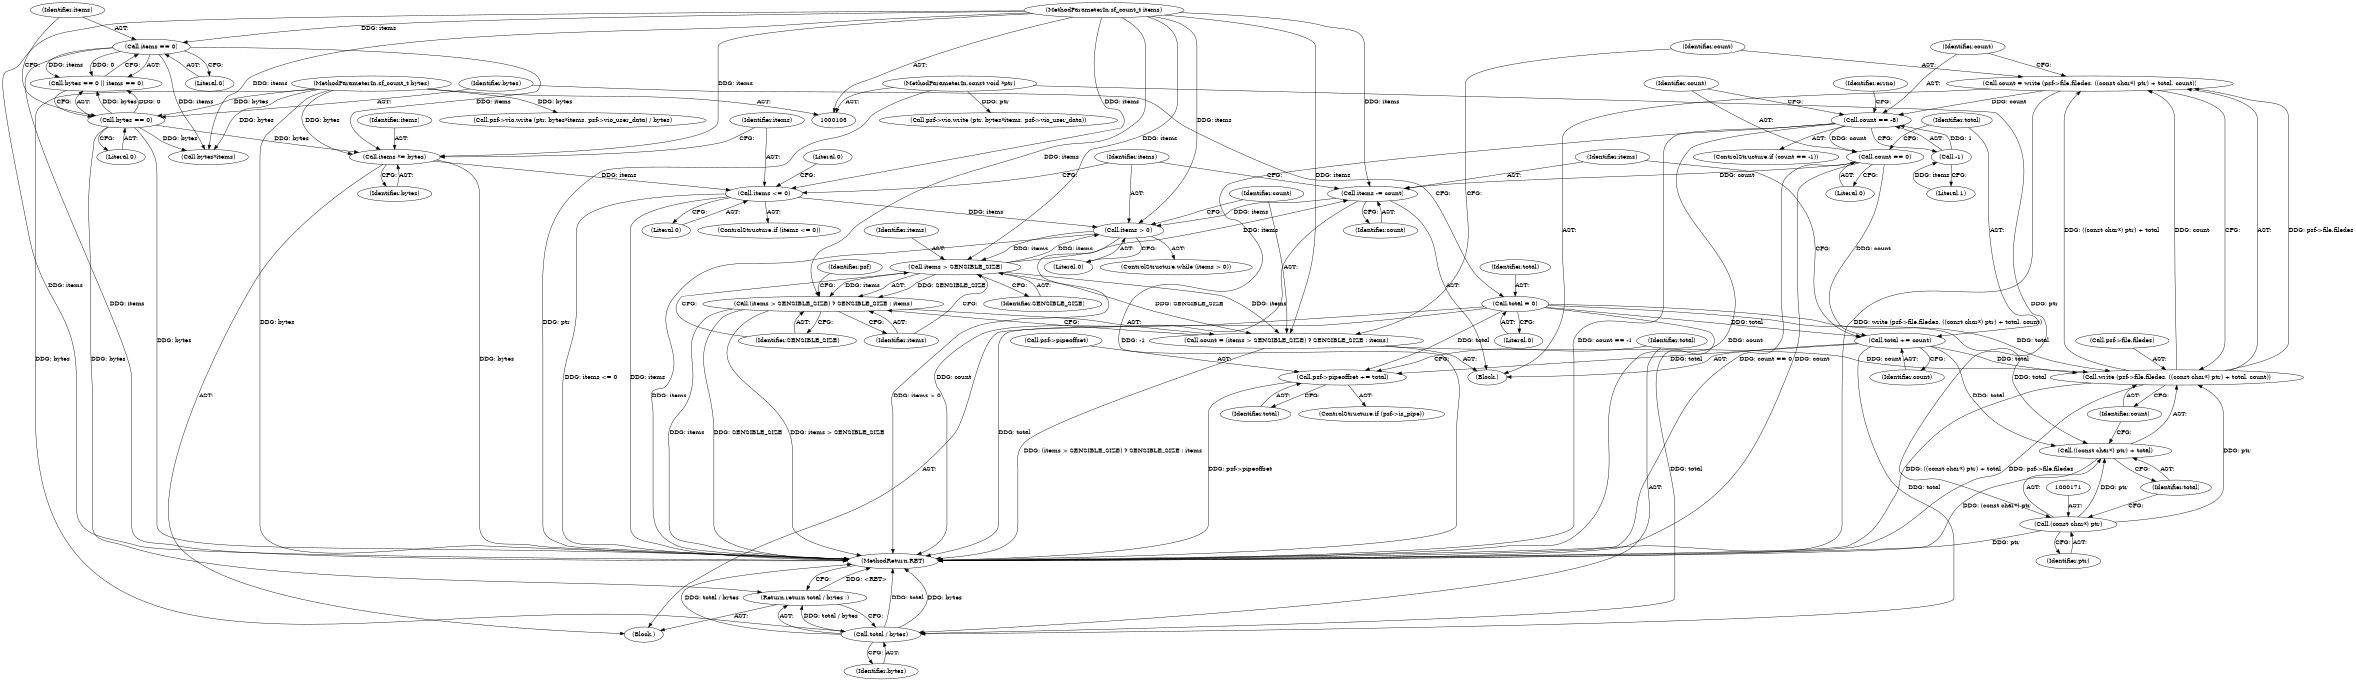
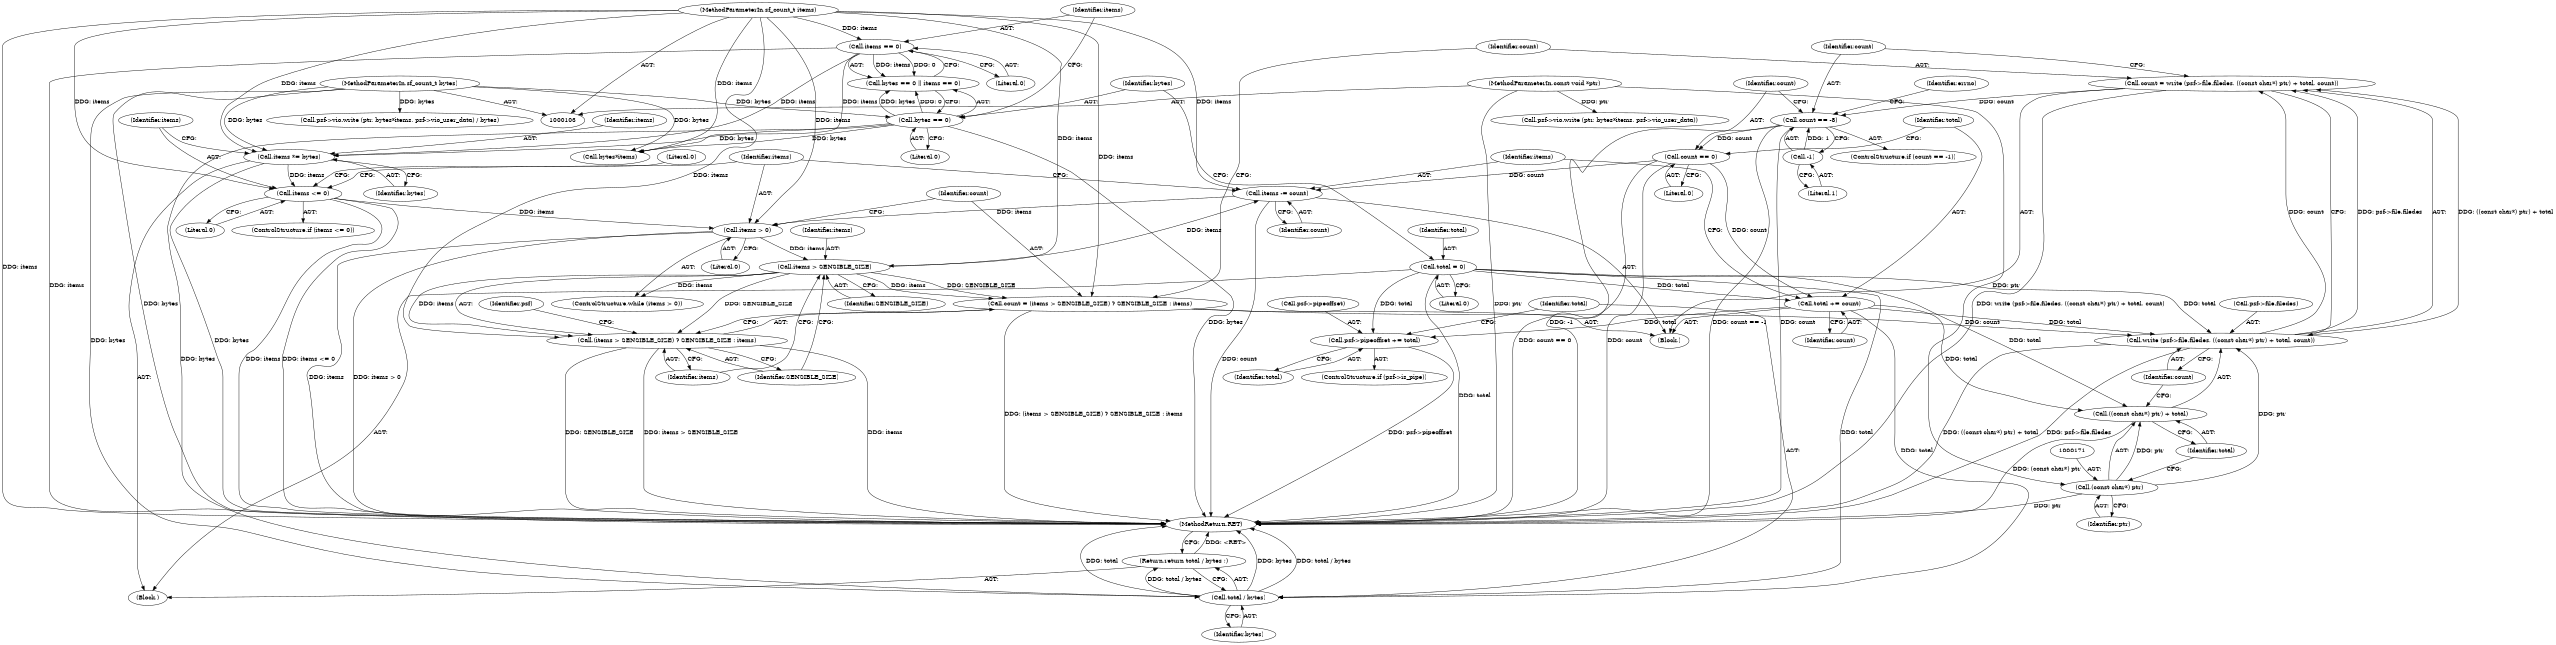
(1932, 175) -> (1827, 175)
(1051, 250) -> (710, 279)
(217, 564) -> (191, 478)
